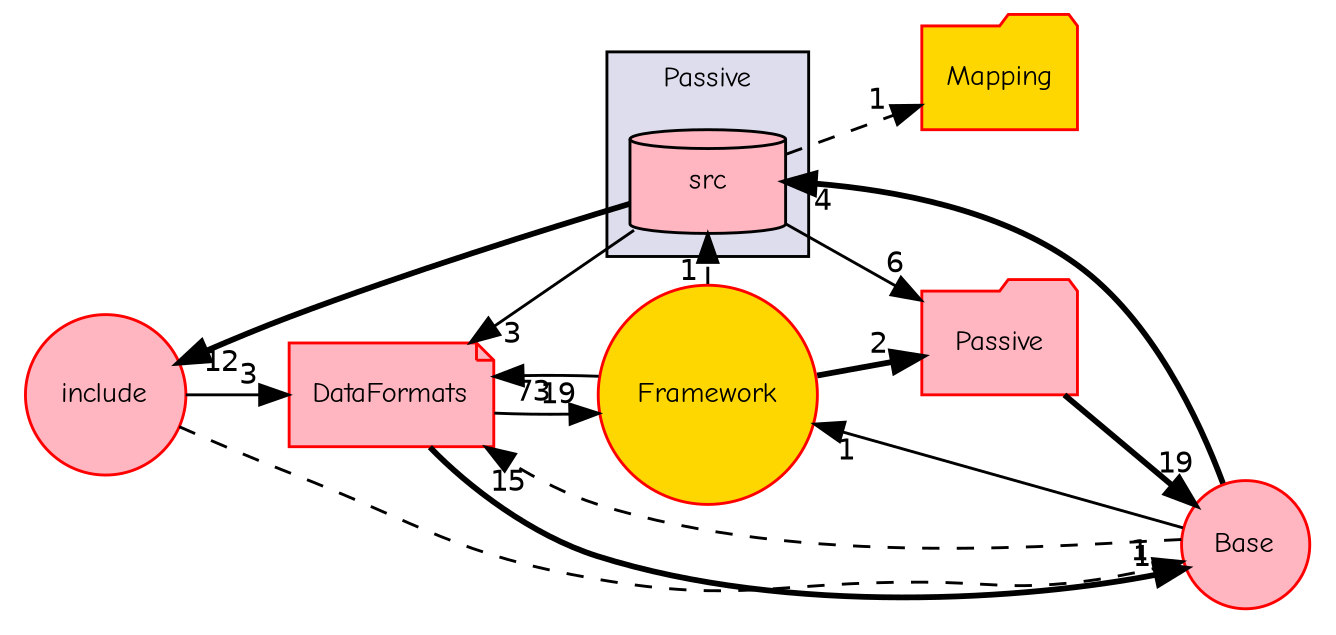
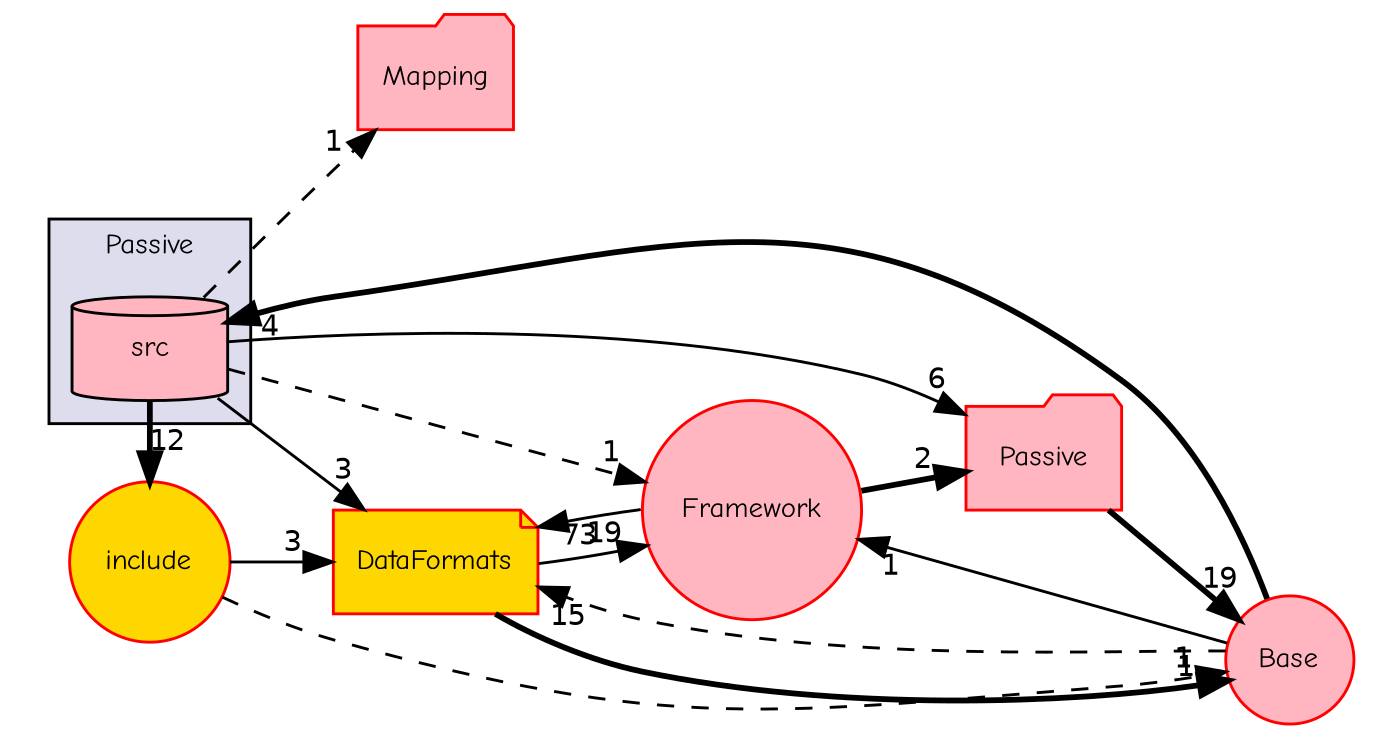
(1000, 78) -> (436, 78)
(708, 274) -> (423, 422)
(106, 395) -> (150, 562)
(391, 395) -> (436, 562)
(708, 395) -> (752, 510)
